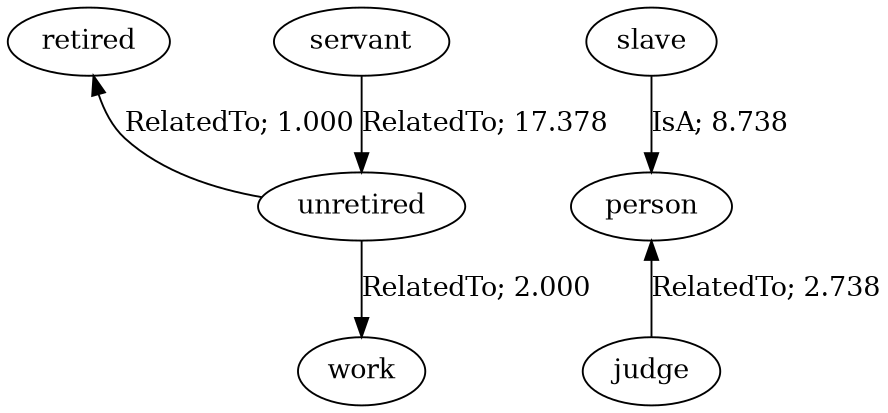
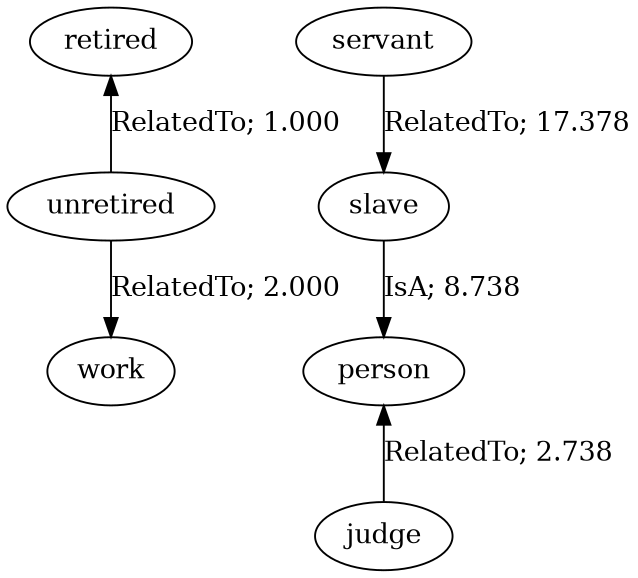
(362, 115) -> (384, 115)
